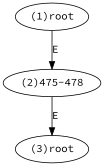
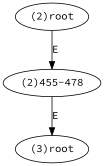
(52, 17) -> (52, 17)
(52, 83) -> (52, 83)
